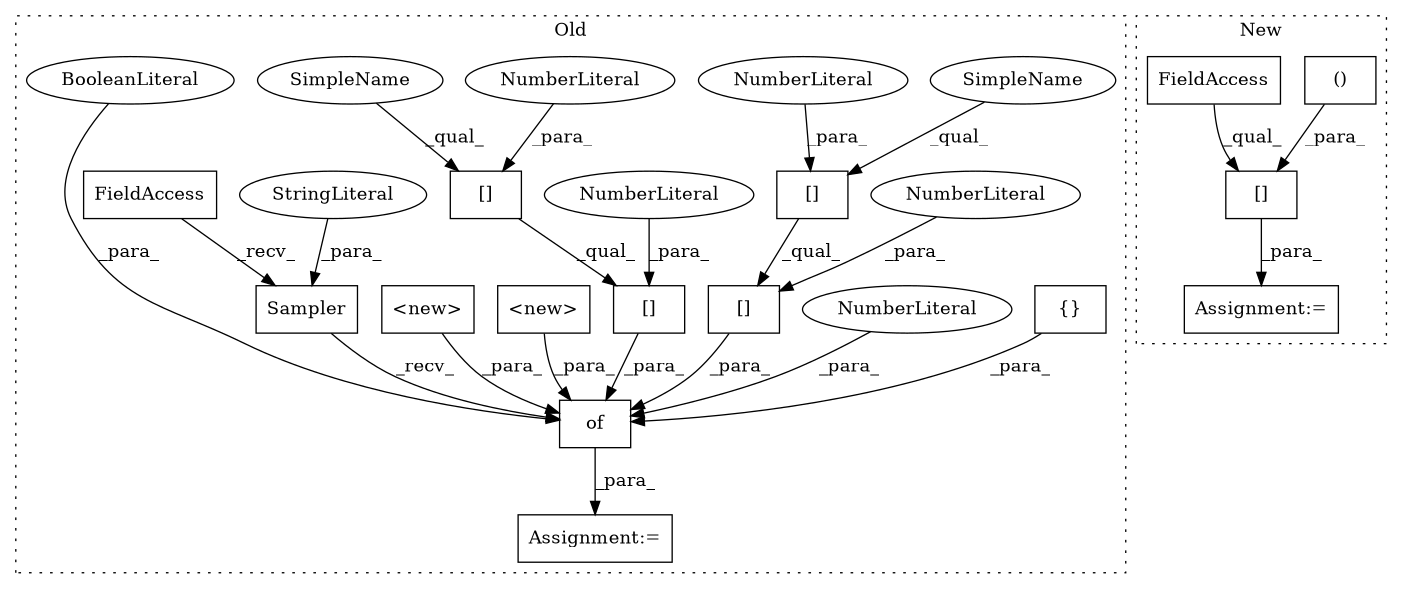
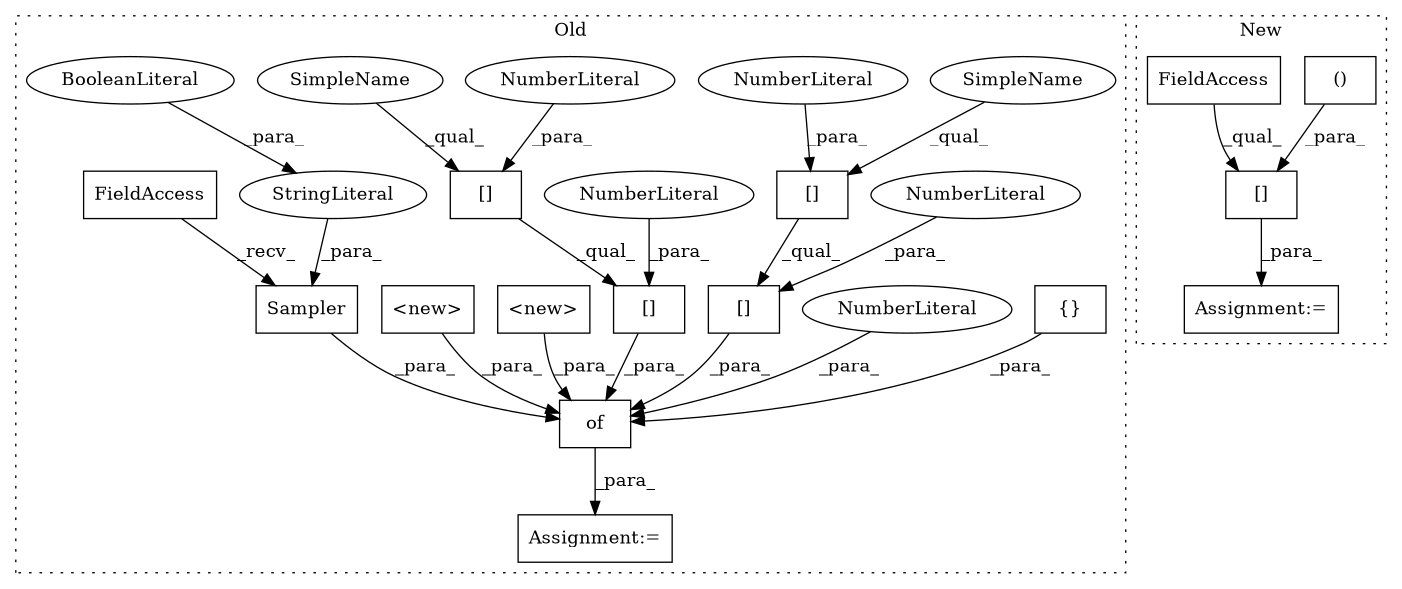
(229, 336) -> (226, 135)
(425, 367) -> (425, 367)
